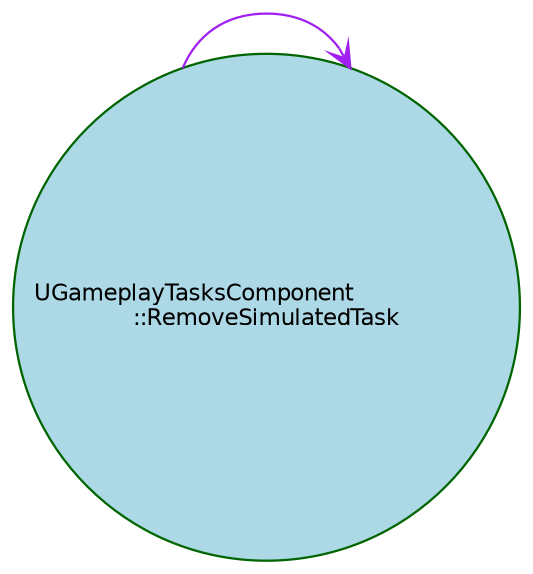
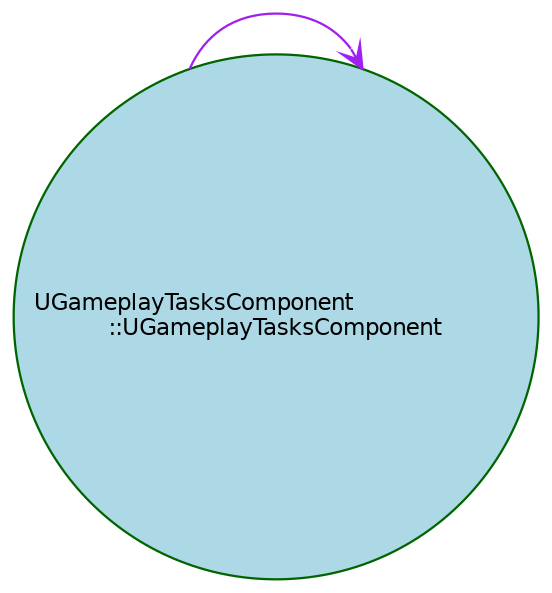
(267, 307) -> (276, 317)
